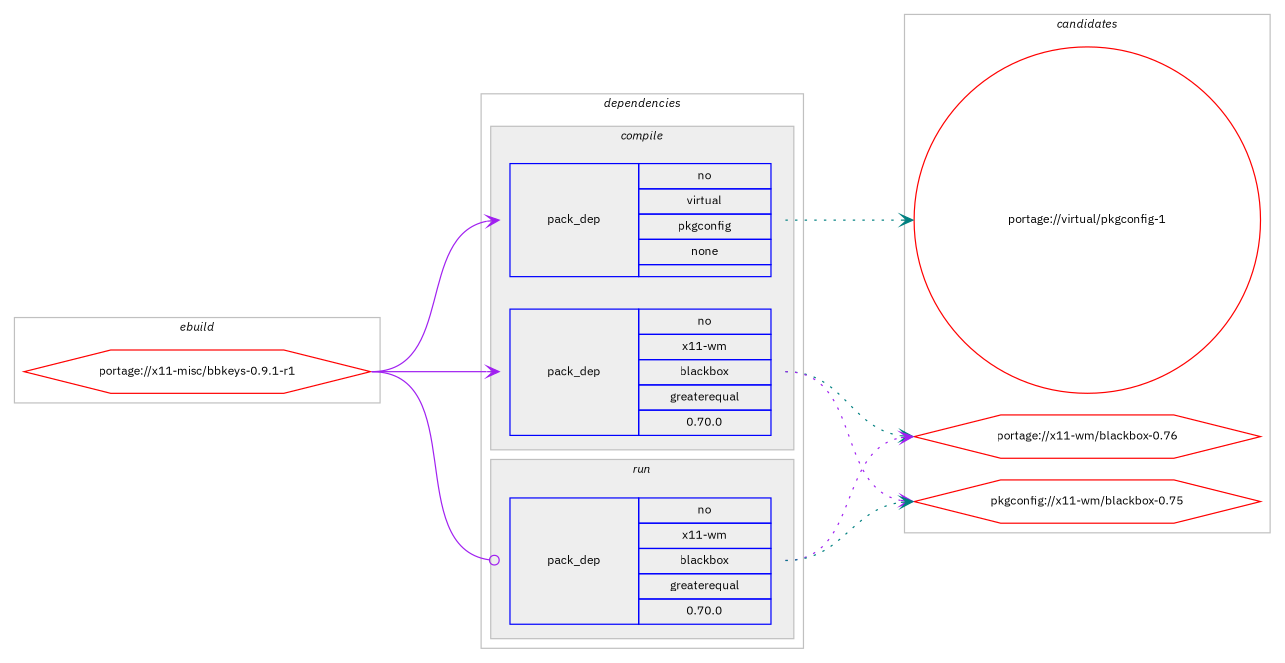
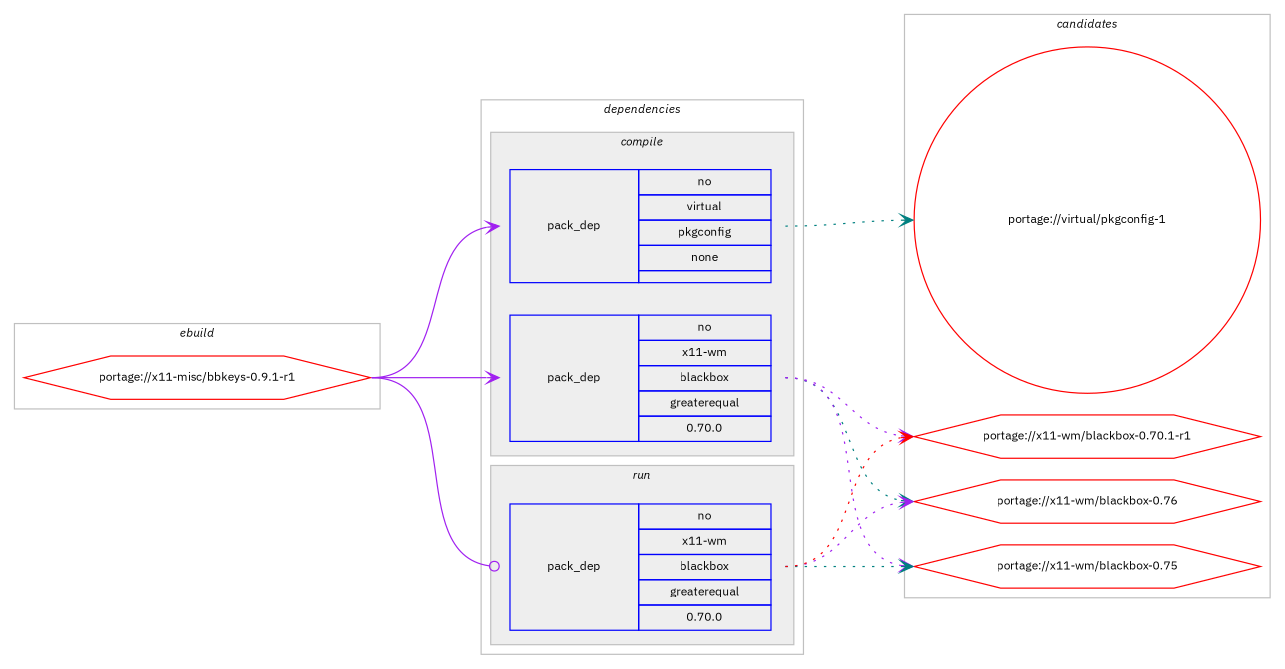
none -> (1087, 437)
(1087, 502) -> (1087, 567)
